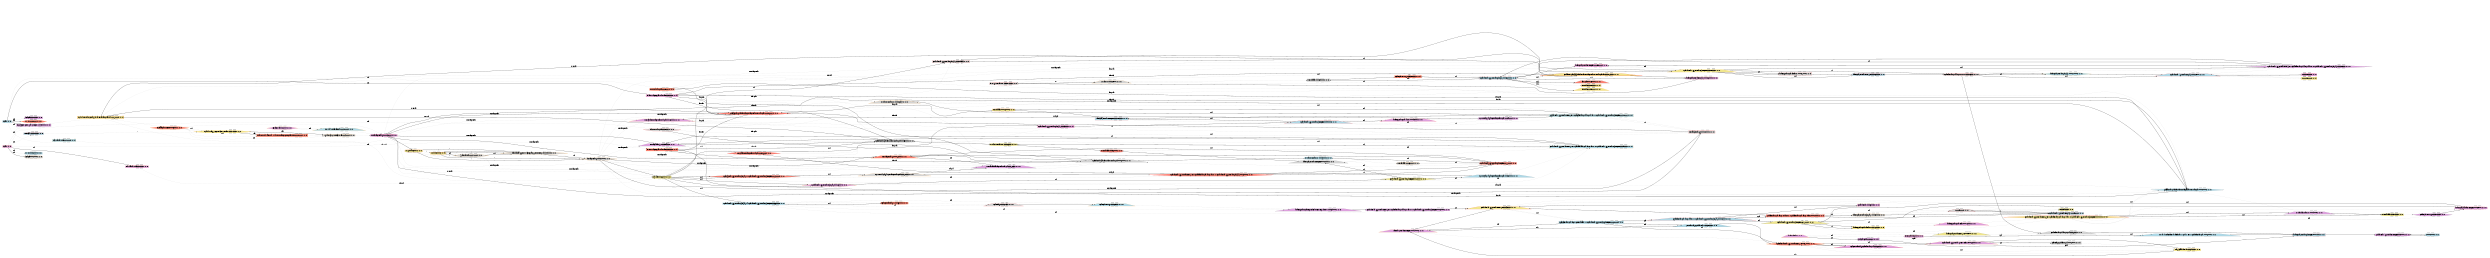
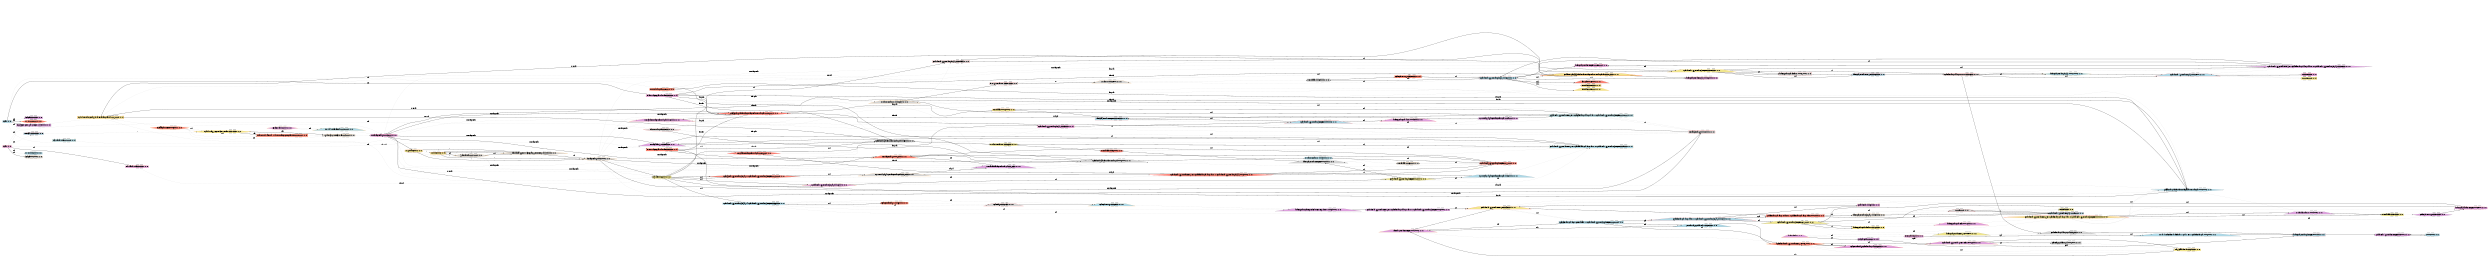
(1359, 86) -> (949, 93)
